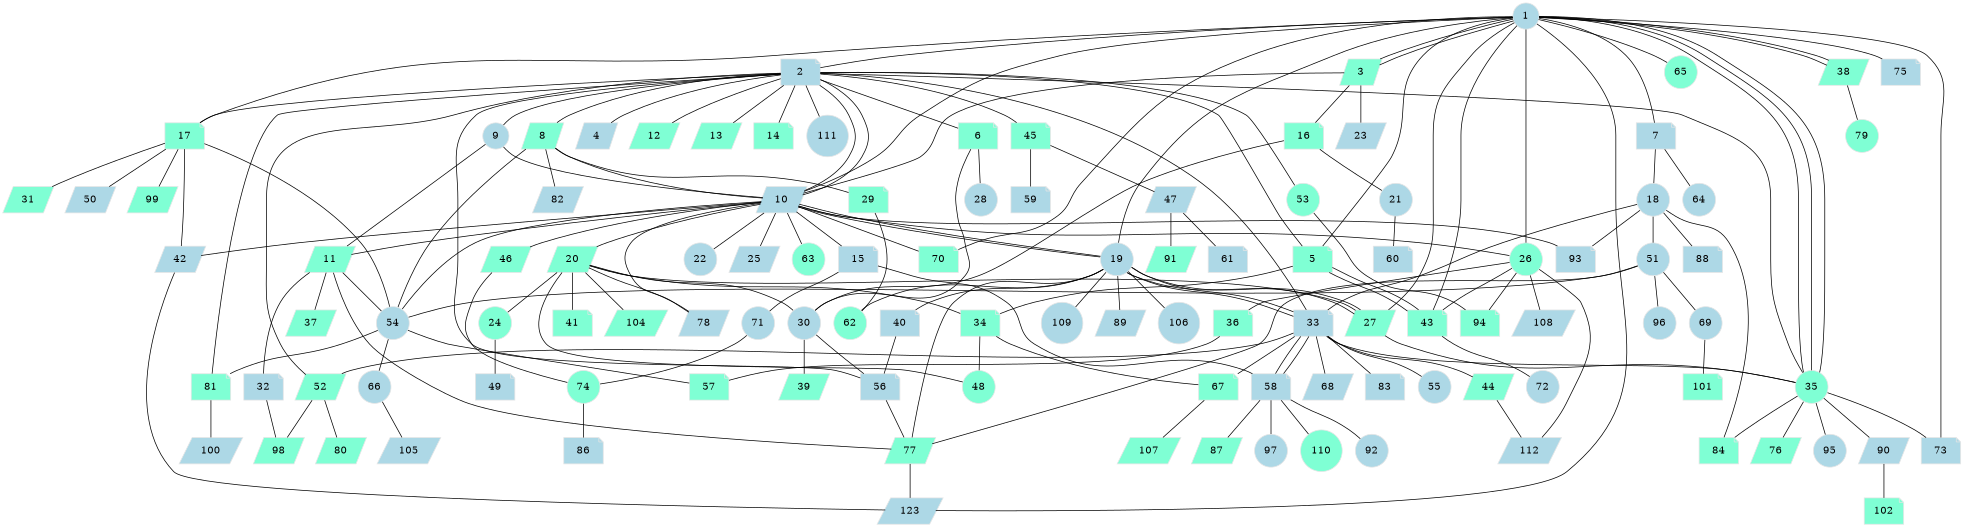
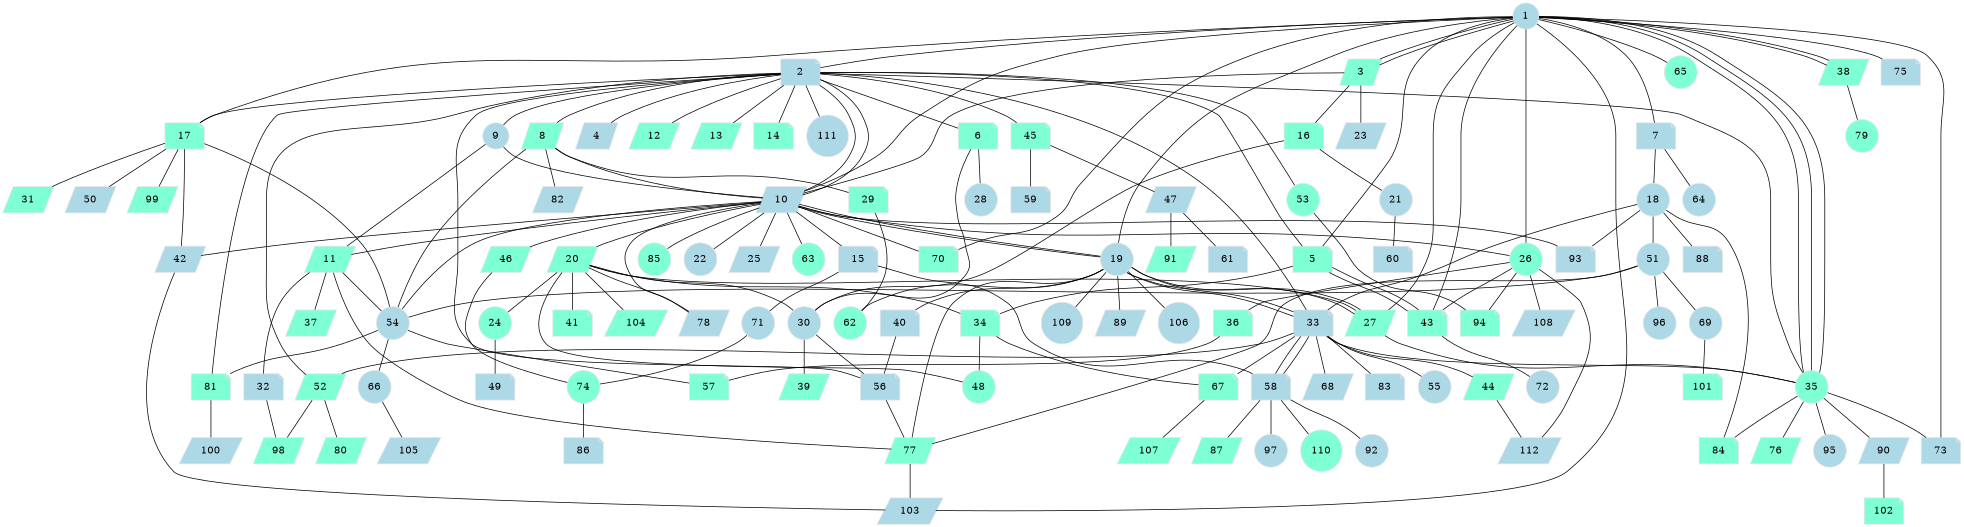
none -> (654, 259)
(910, 511) -> (910, 511)
